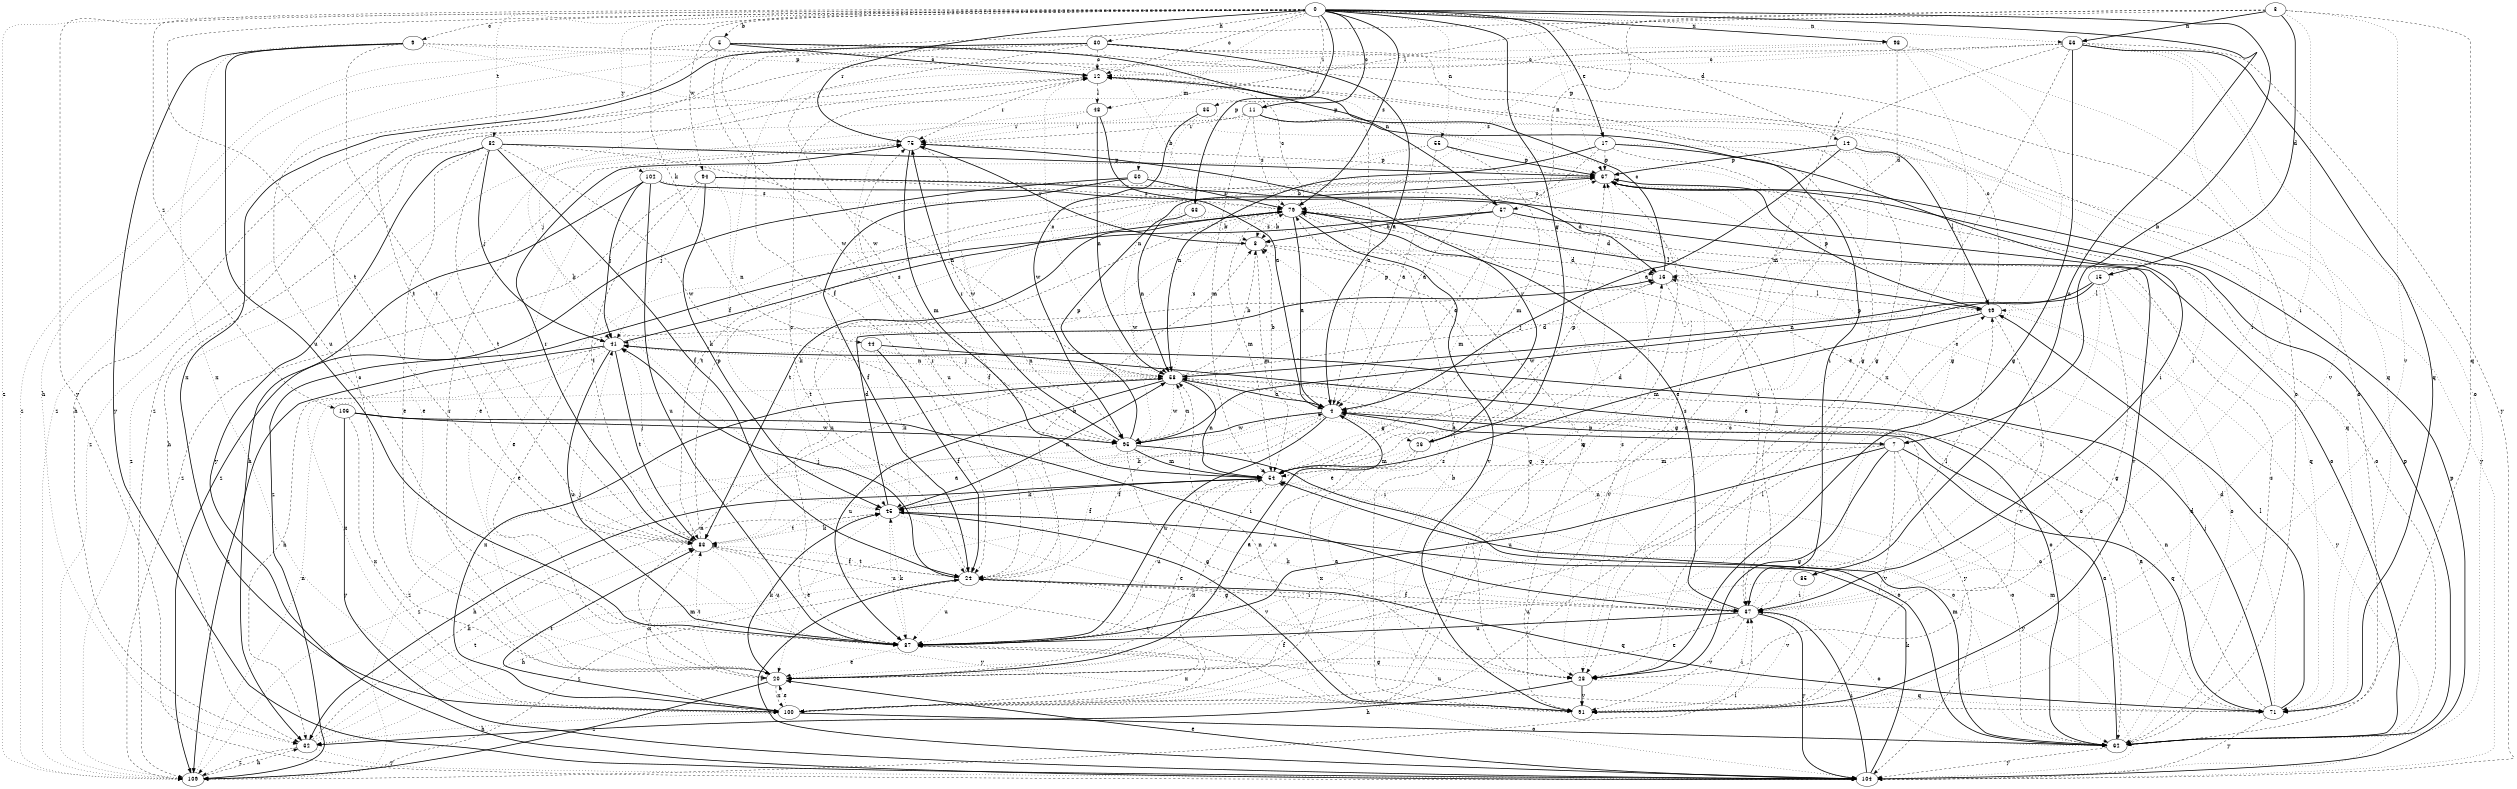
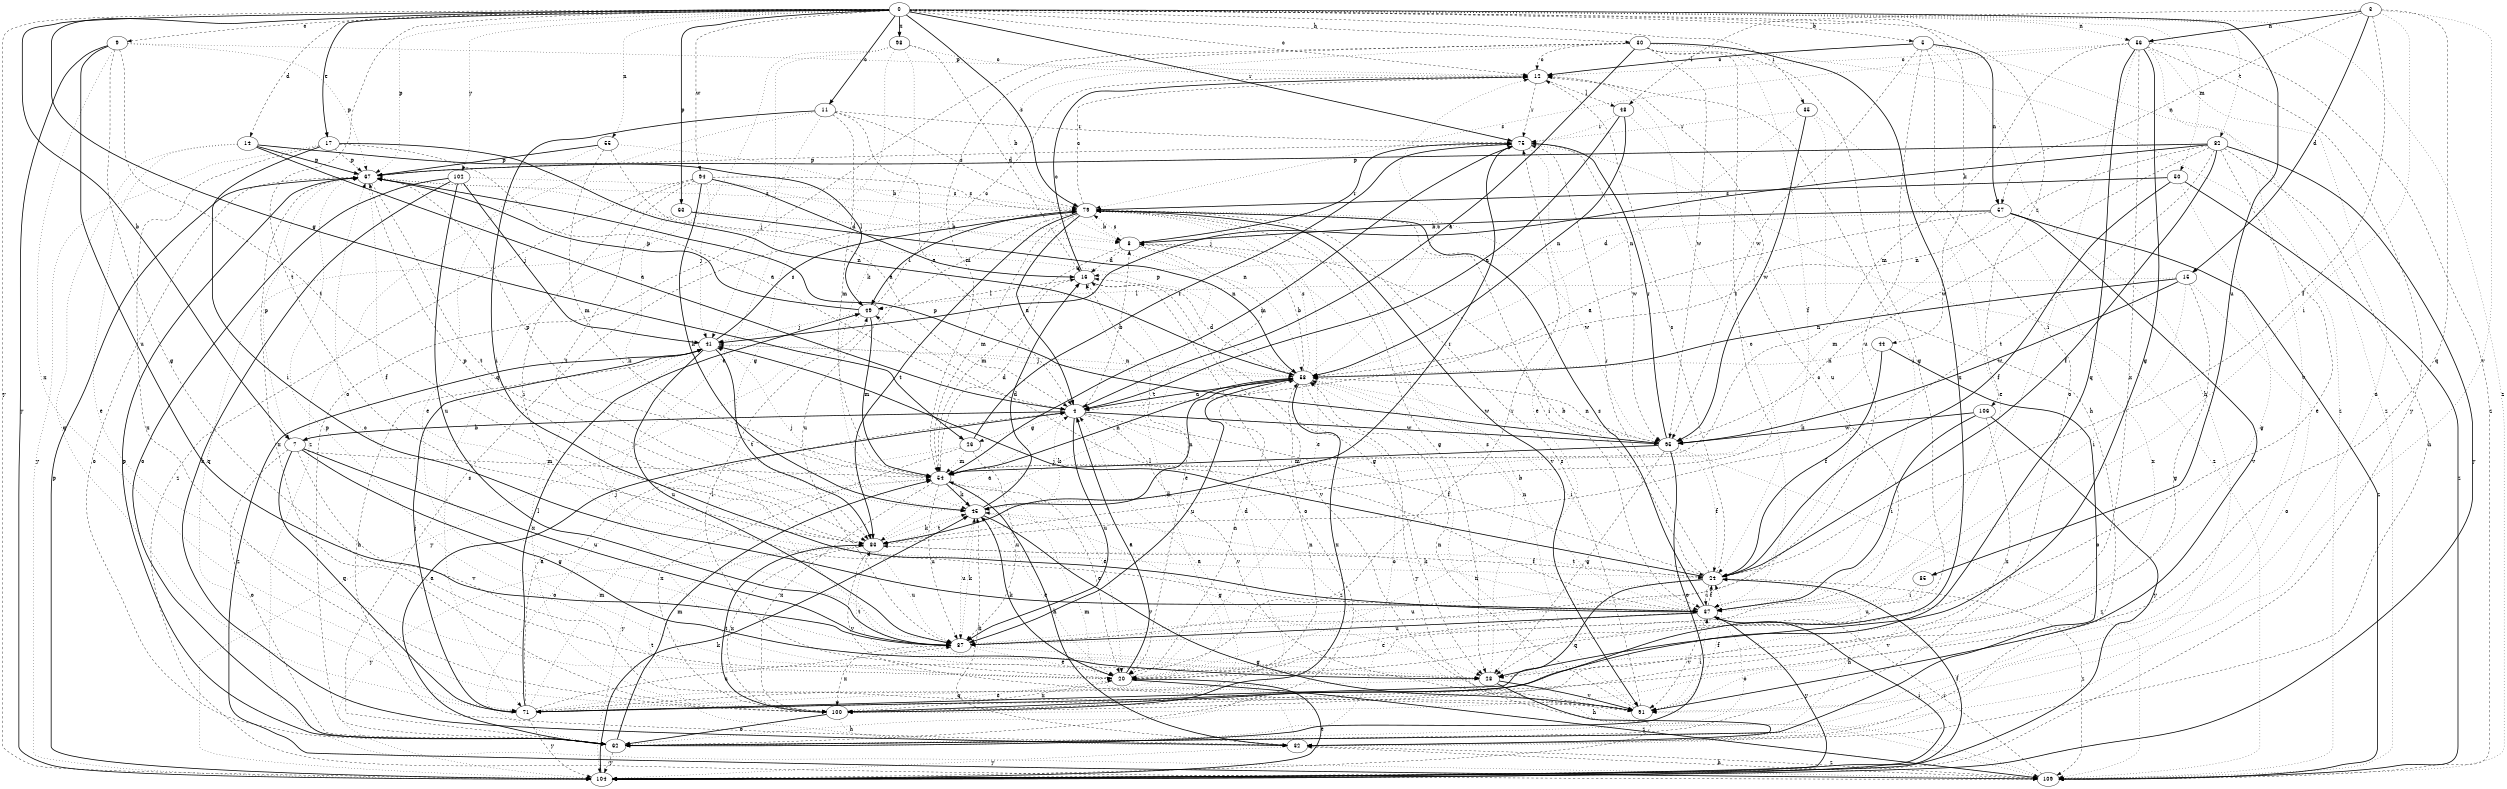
none -> (1113, 62)
(1161, 491) -> (1090, 541)
(1918, 595) -> (1306, 647)
